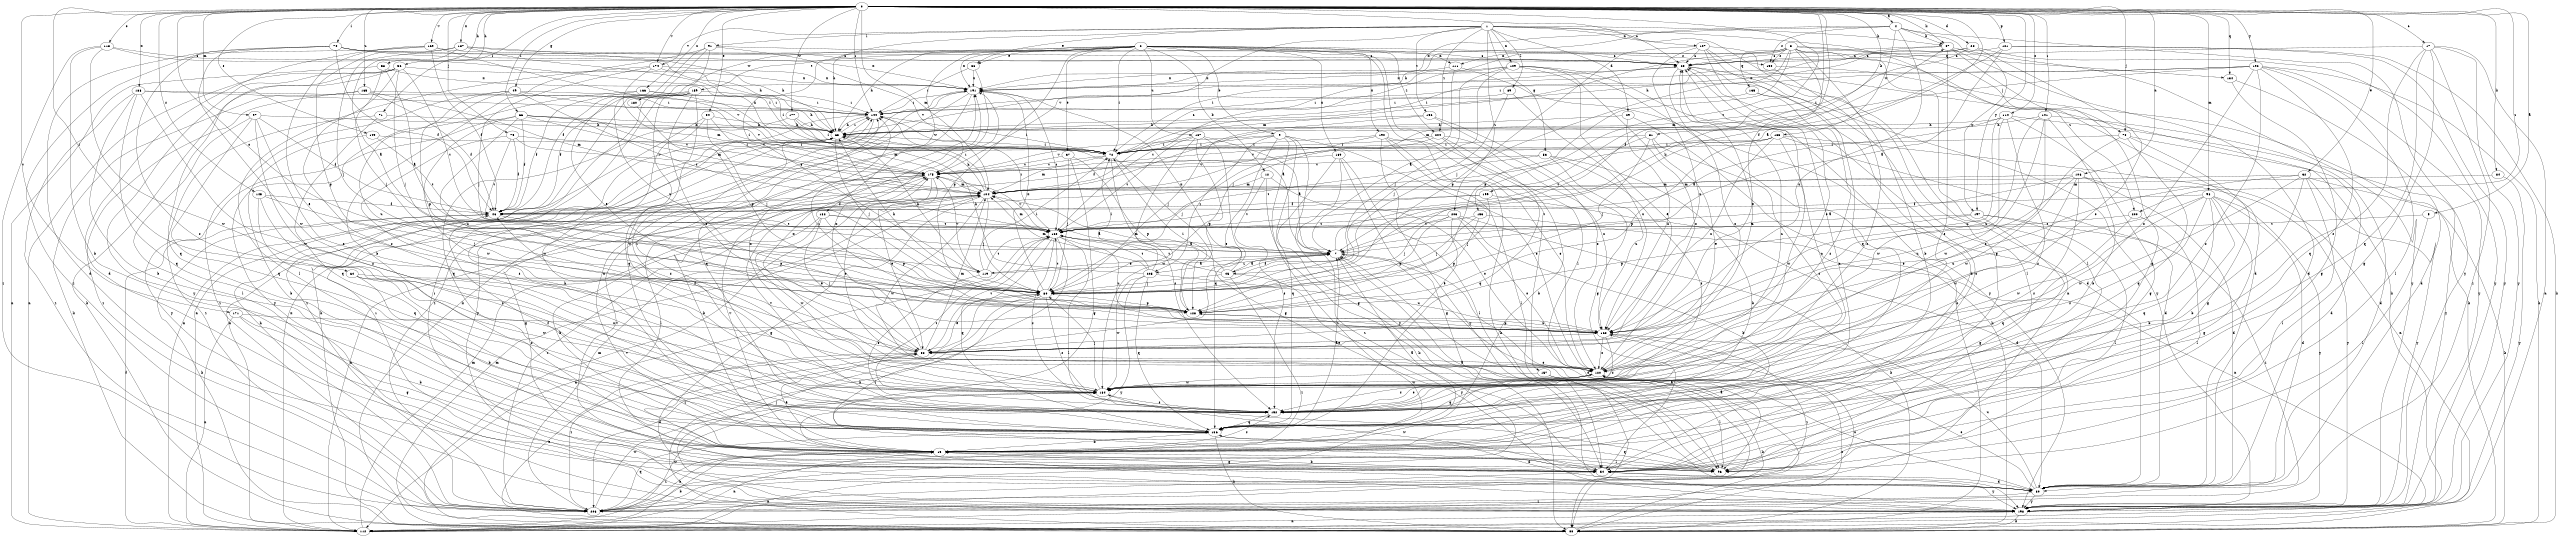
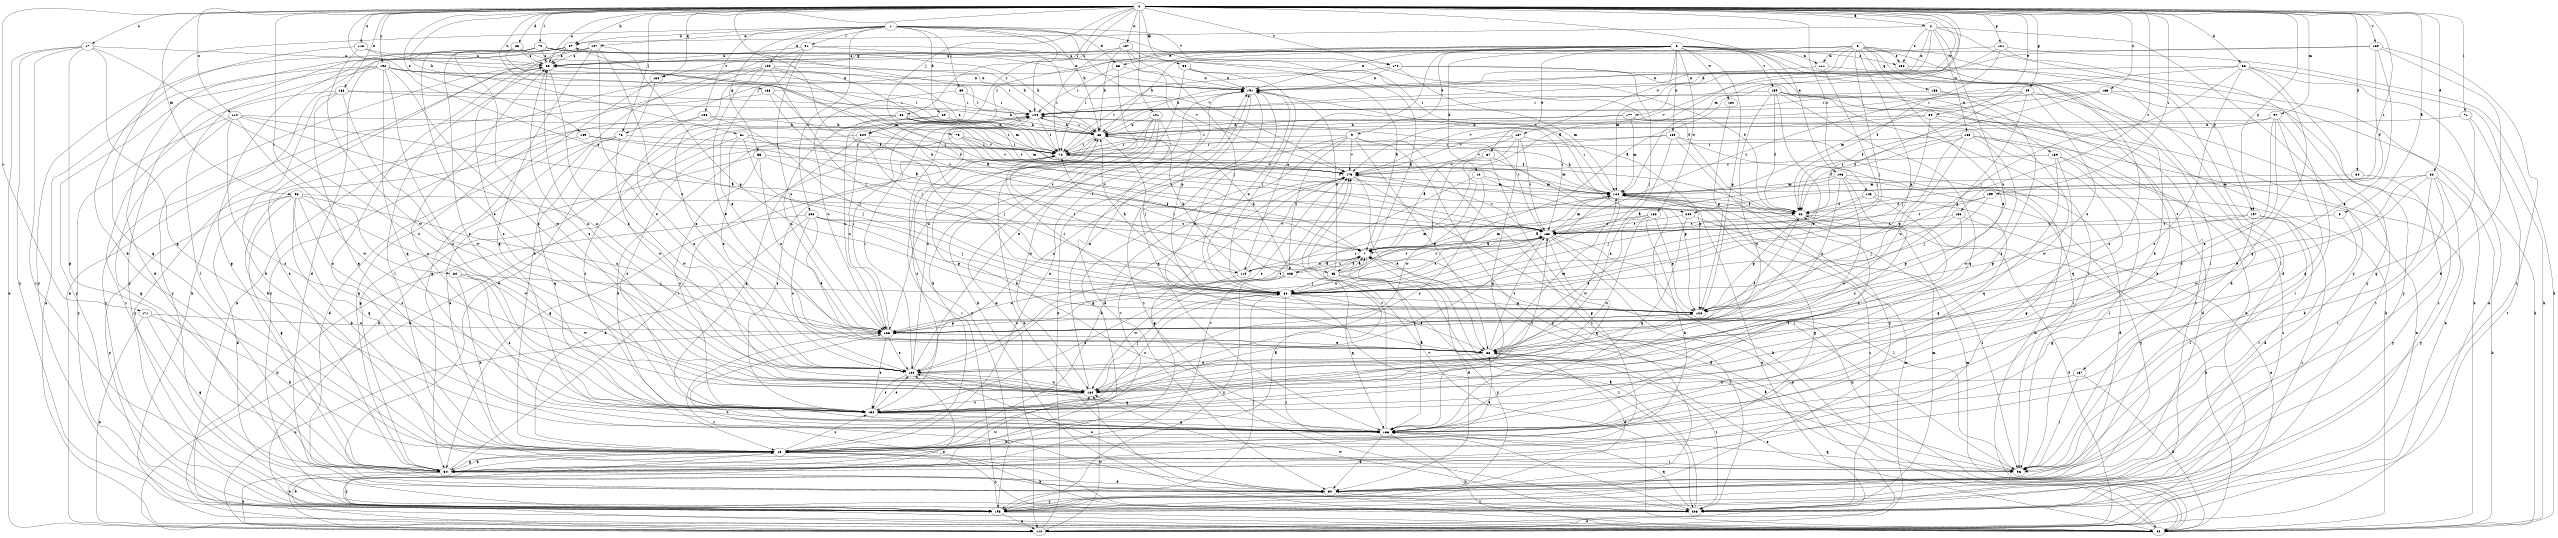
(131, 402) -> none
